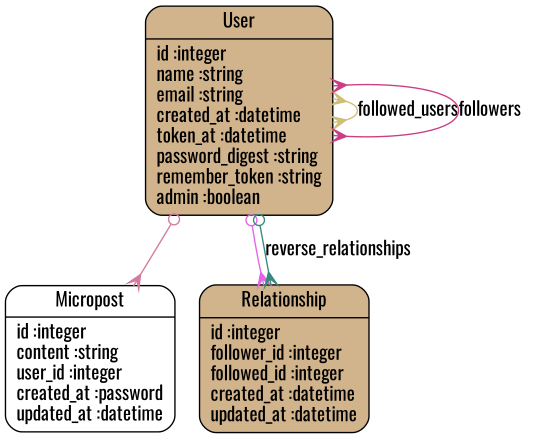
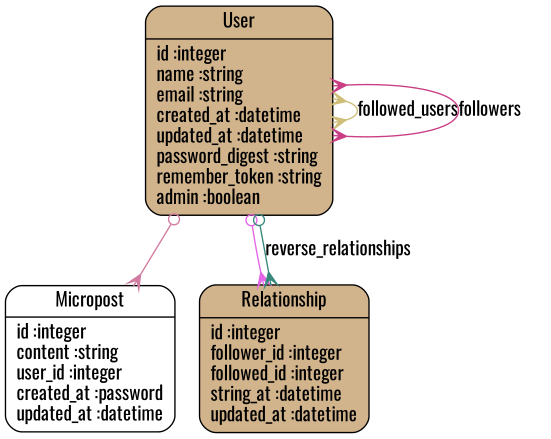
(222, 137) -> (230, 137)
(283, 395) -> (277, 395)
